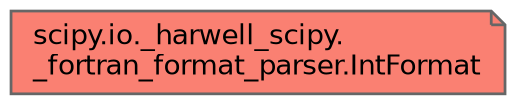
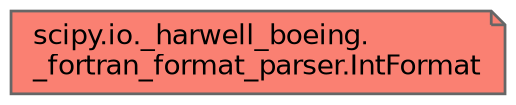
(258, 52) -> (258, 52)
